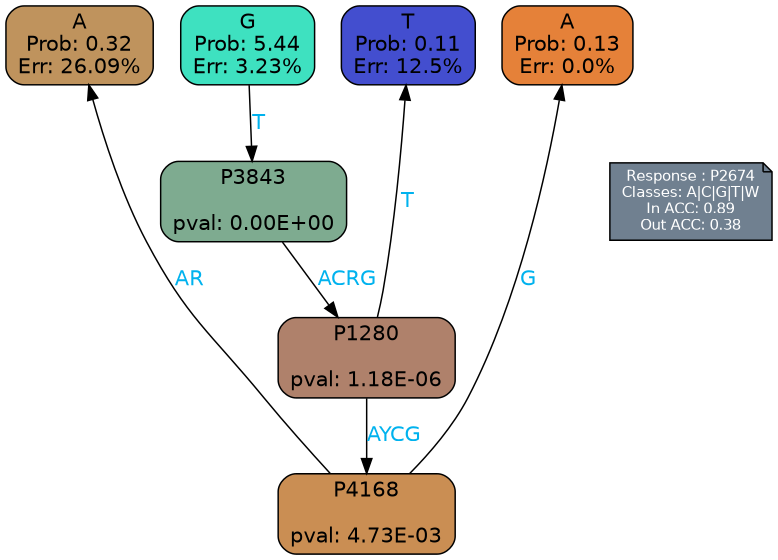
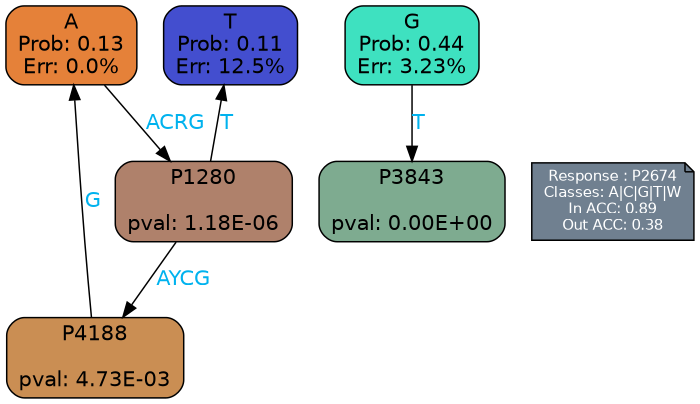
(80, 45) -> none
(248, 45) -> (412, 45)
(306, 274) -> (132, 118)
(367, 514) -> (95, 358)
